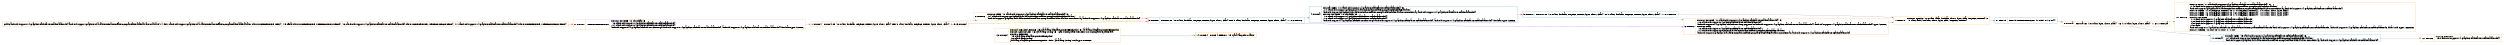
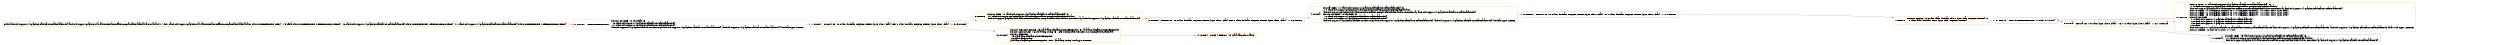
(1413, 14) -> (1413, 14)
(2199, 17) -> (2199, 17)
none -> (2117, 19)
(1057, 23) -> (961, 29)
(1786, 26) -> none
(2461, 38) -> none
